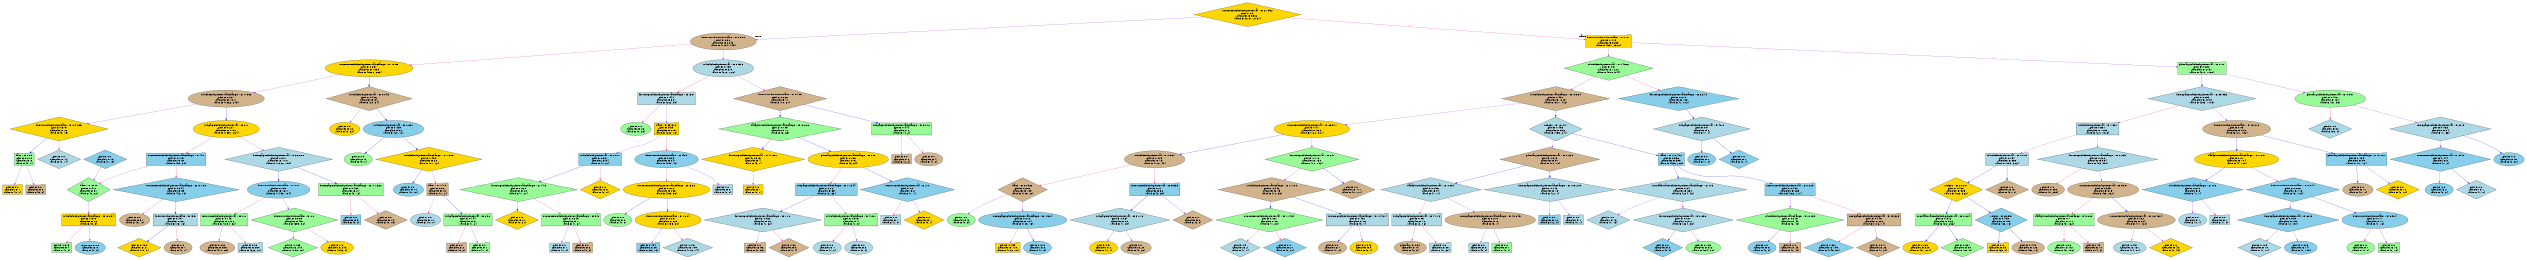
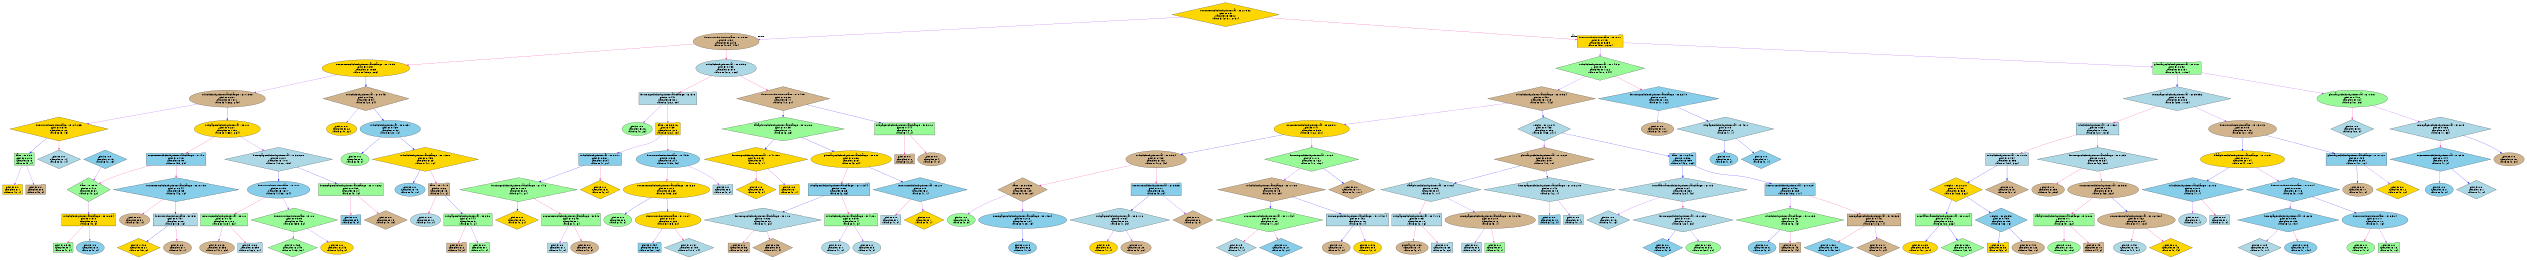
none -> (1657, 129)
(2509, 159) -> (2509, 159)
none -> (756, 190)
(90, 248) -> (90, 248)
(583, 248) -> (585, 248)
(1008, 248) -> none
